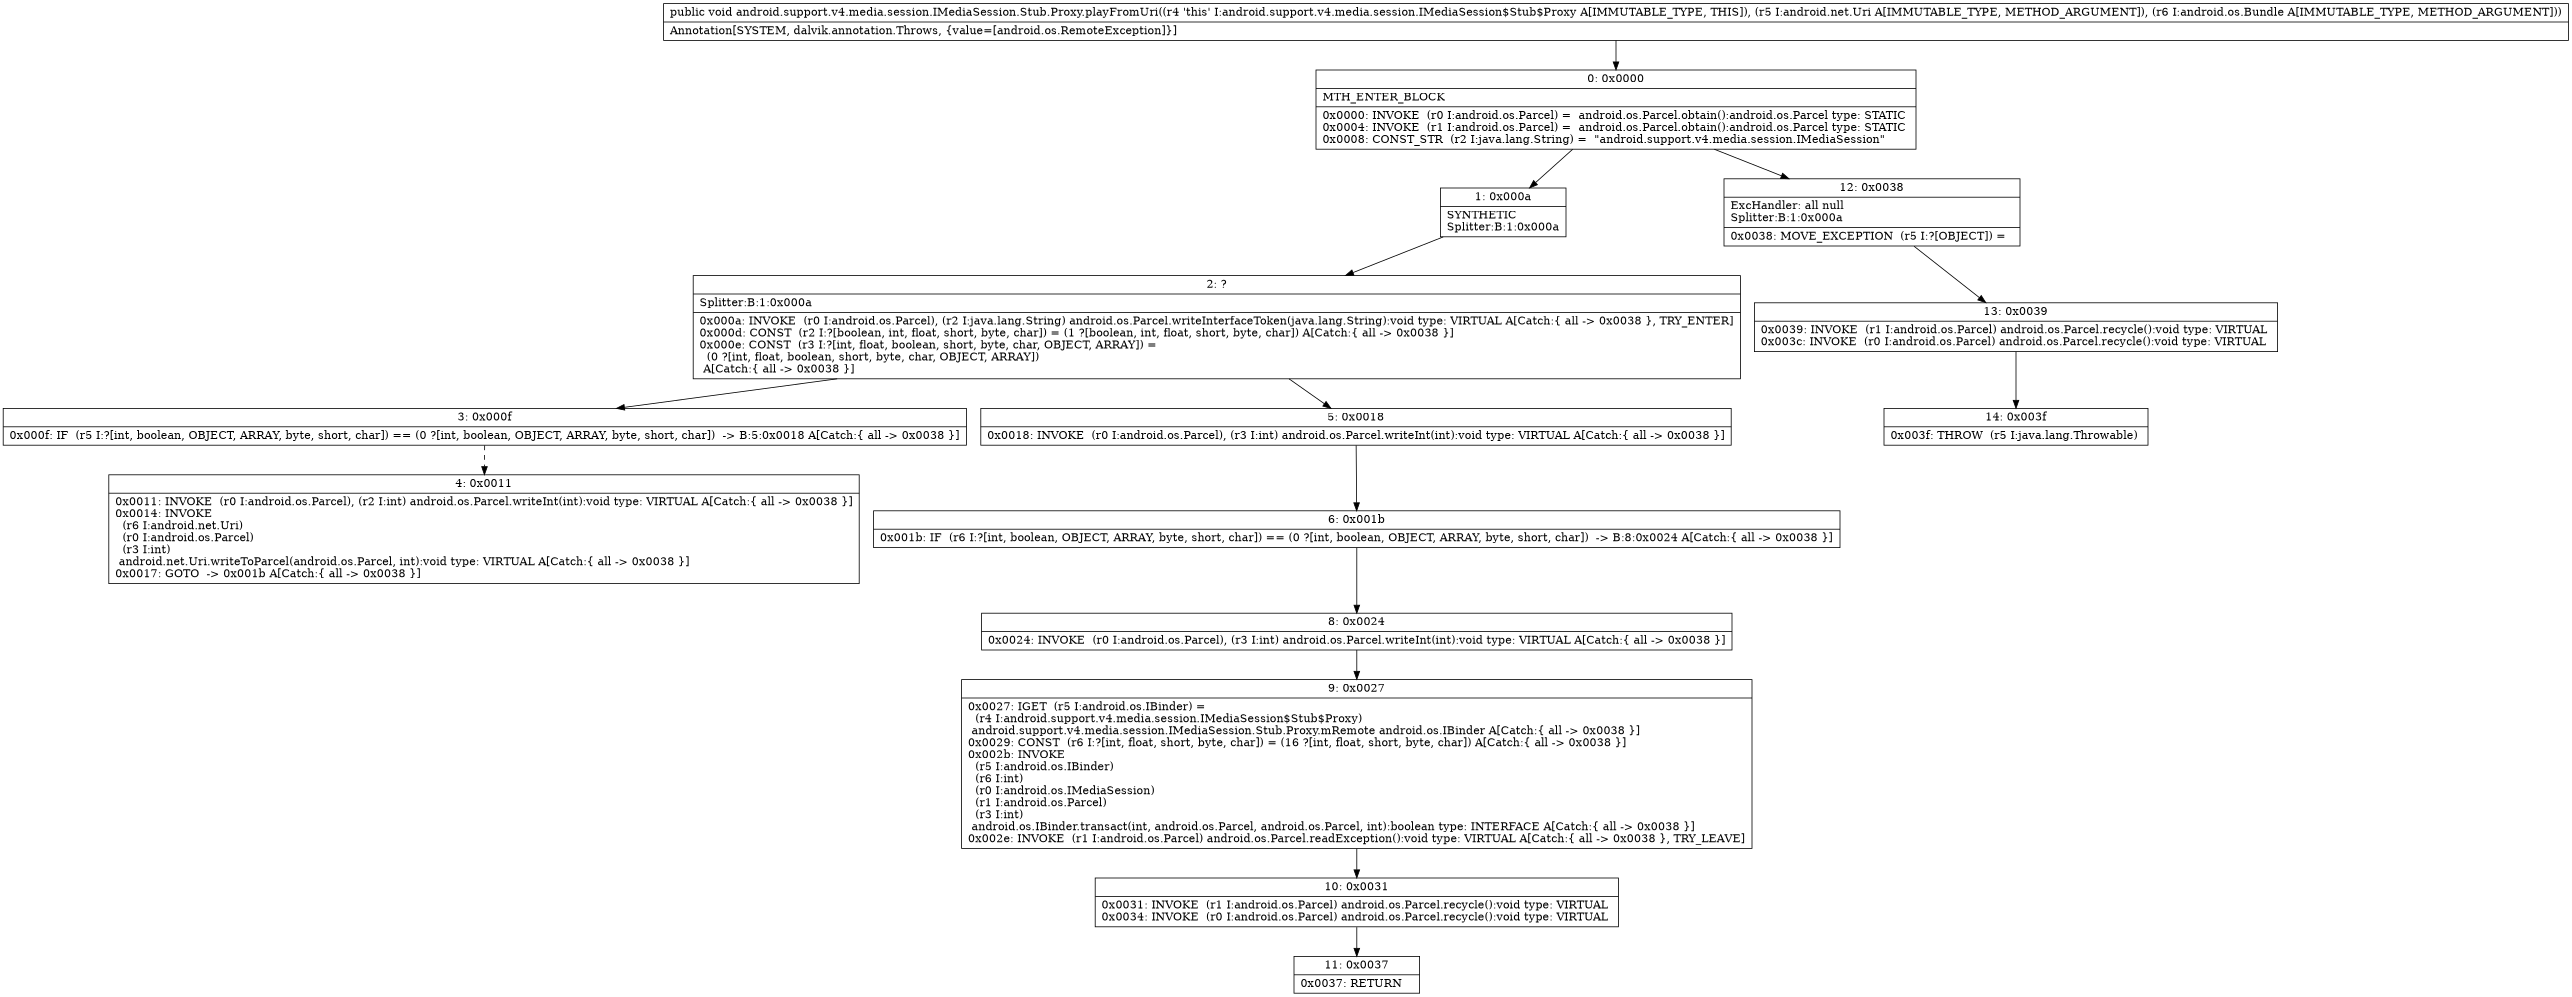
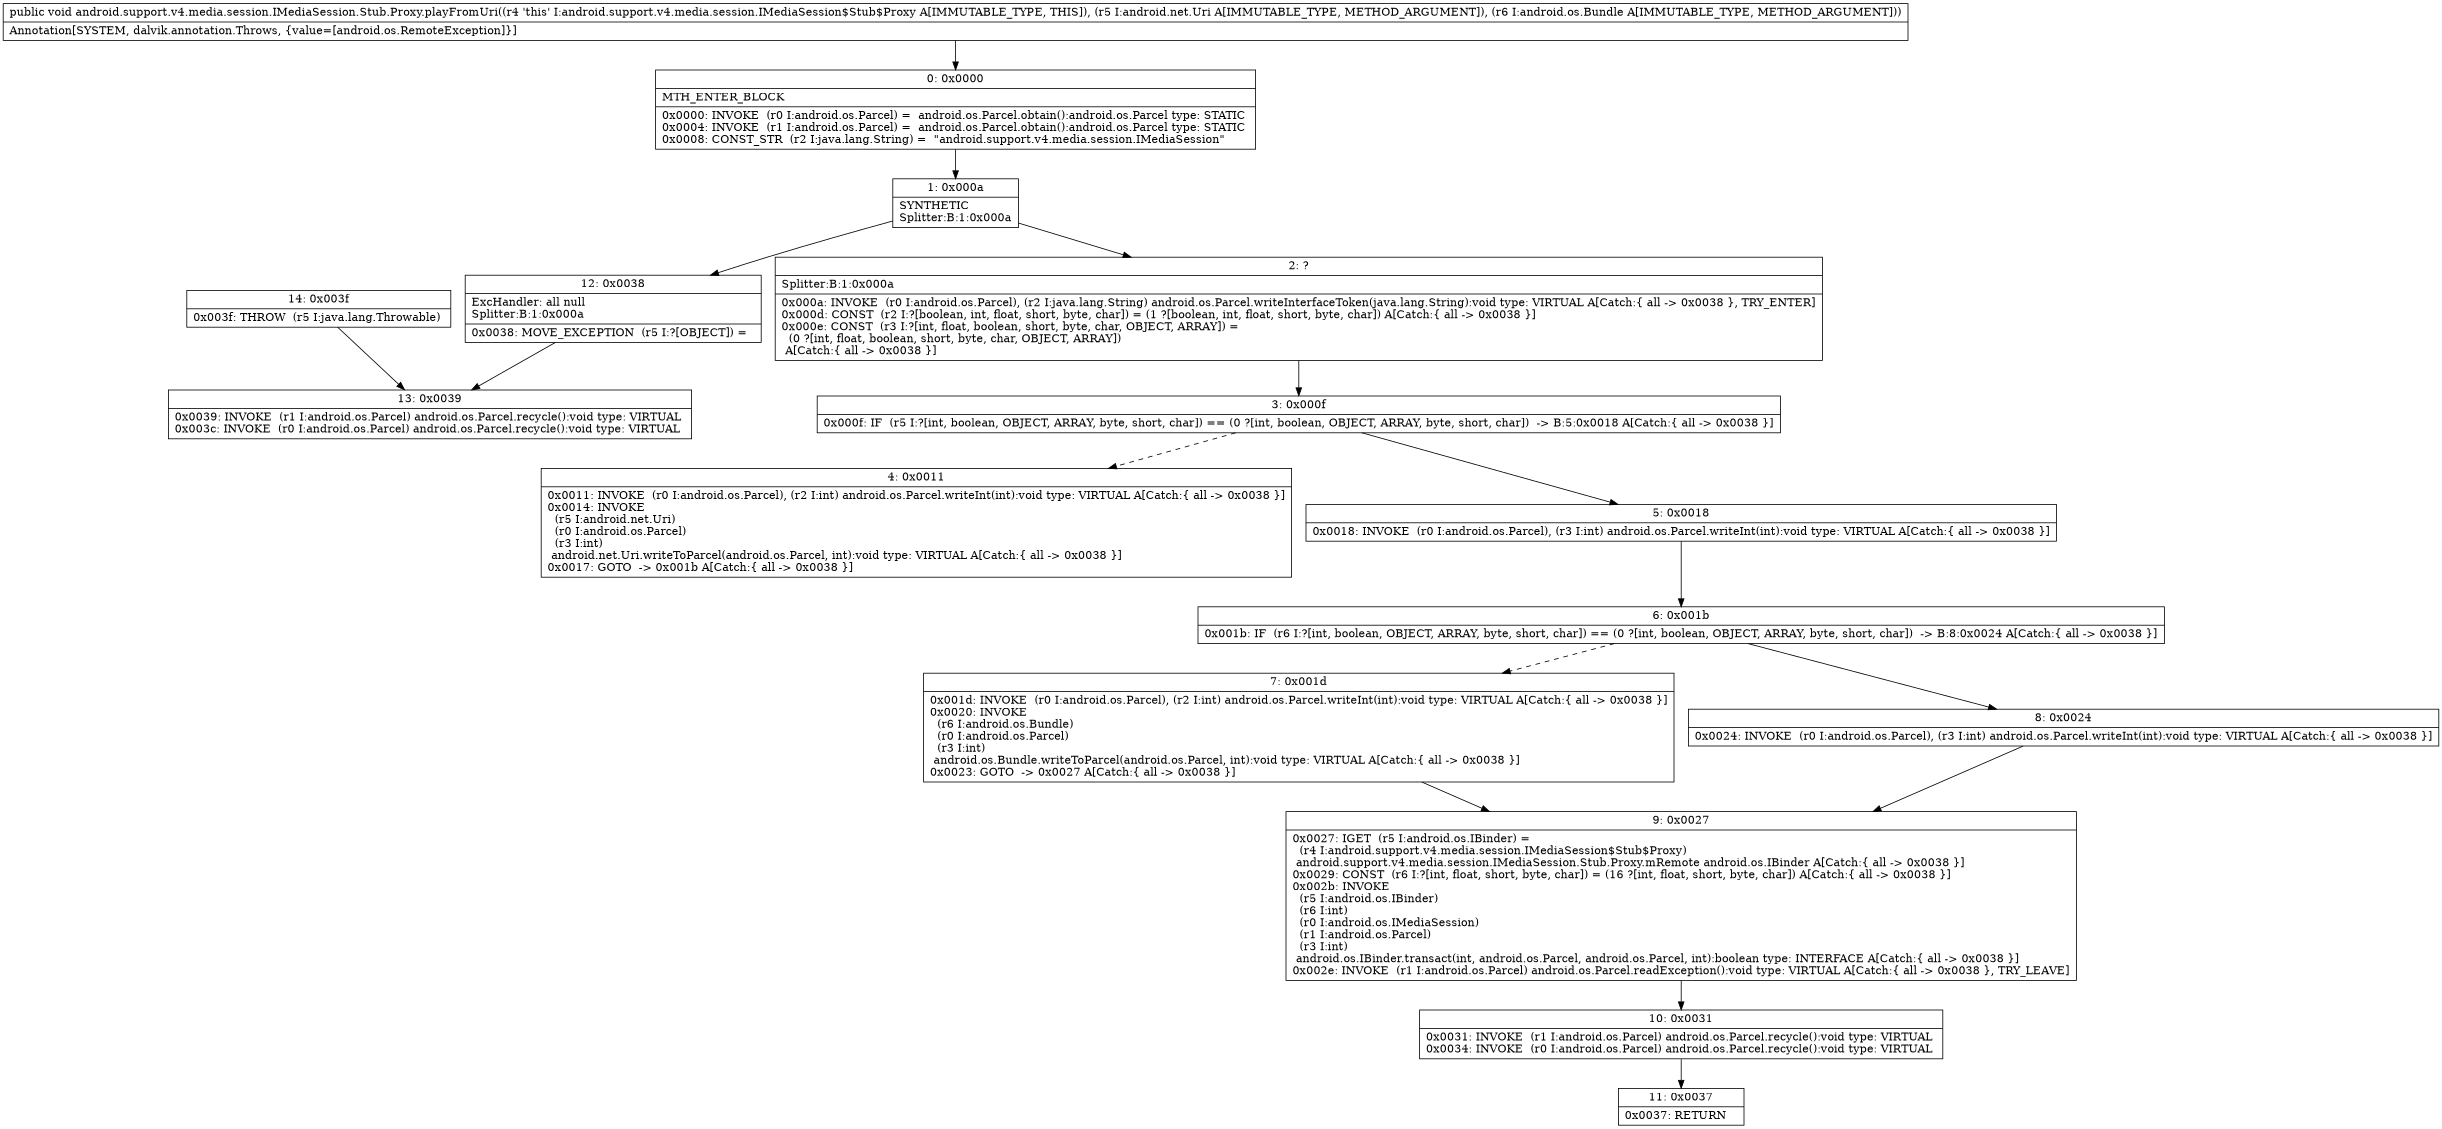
(1748, 163) -> (805, 246)
(2016, 376) -> (368, 356)
(1307, 391) -> (1486, 467)
(179, 526) -> (612, 520)
none -> (1299, 728)
